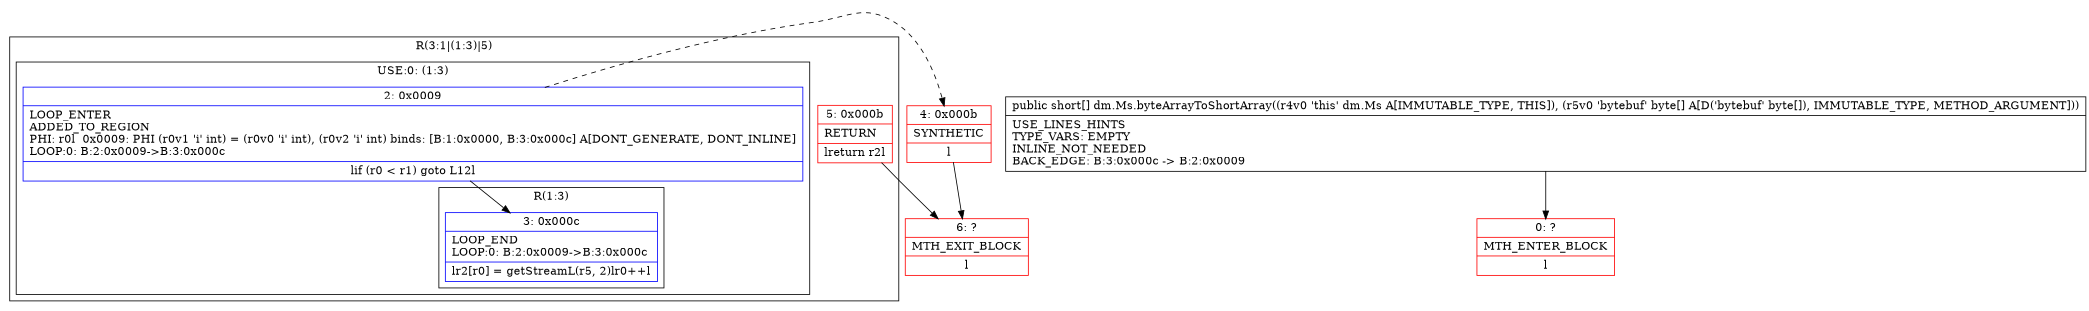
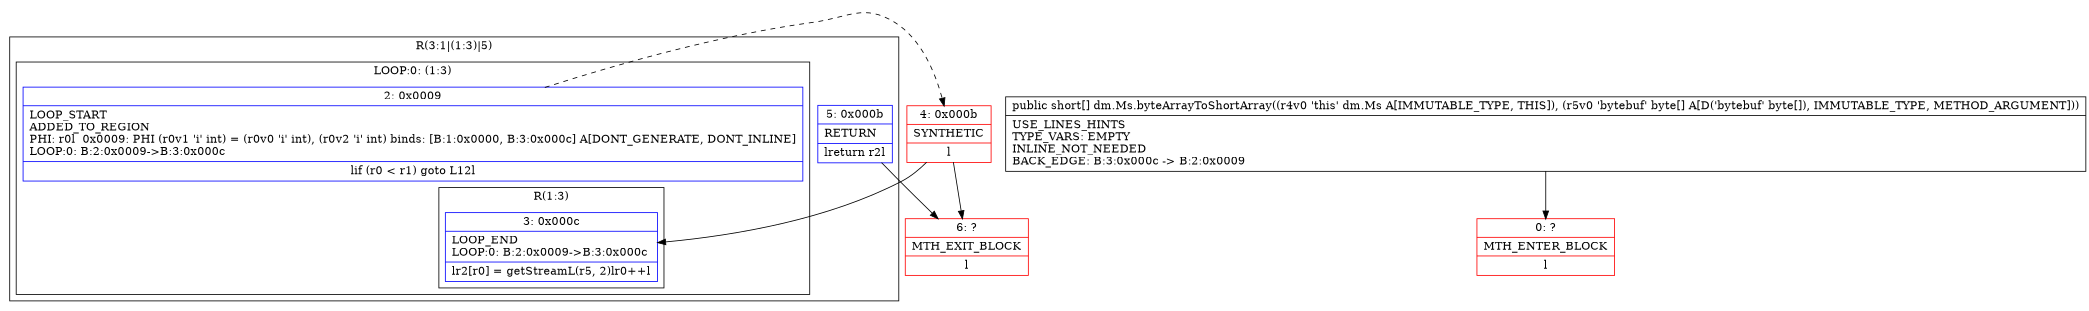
(413, 71) -> (413, 71)
(70, 115) -> (68, 115)
(855, 134) -> (855, 134)
(487, 194) -> (802, 218)
